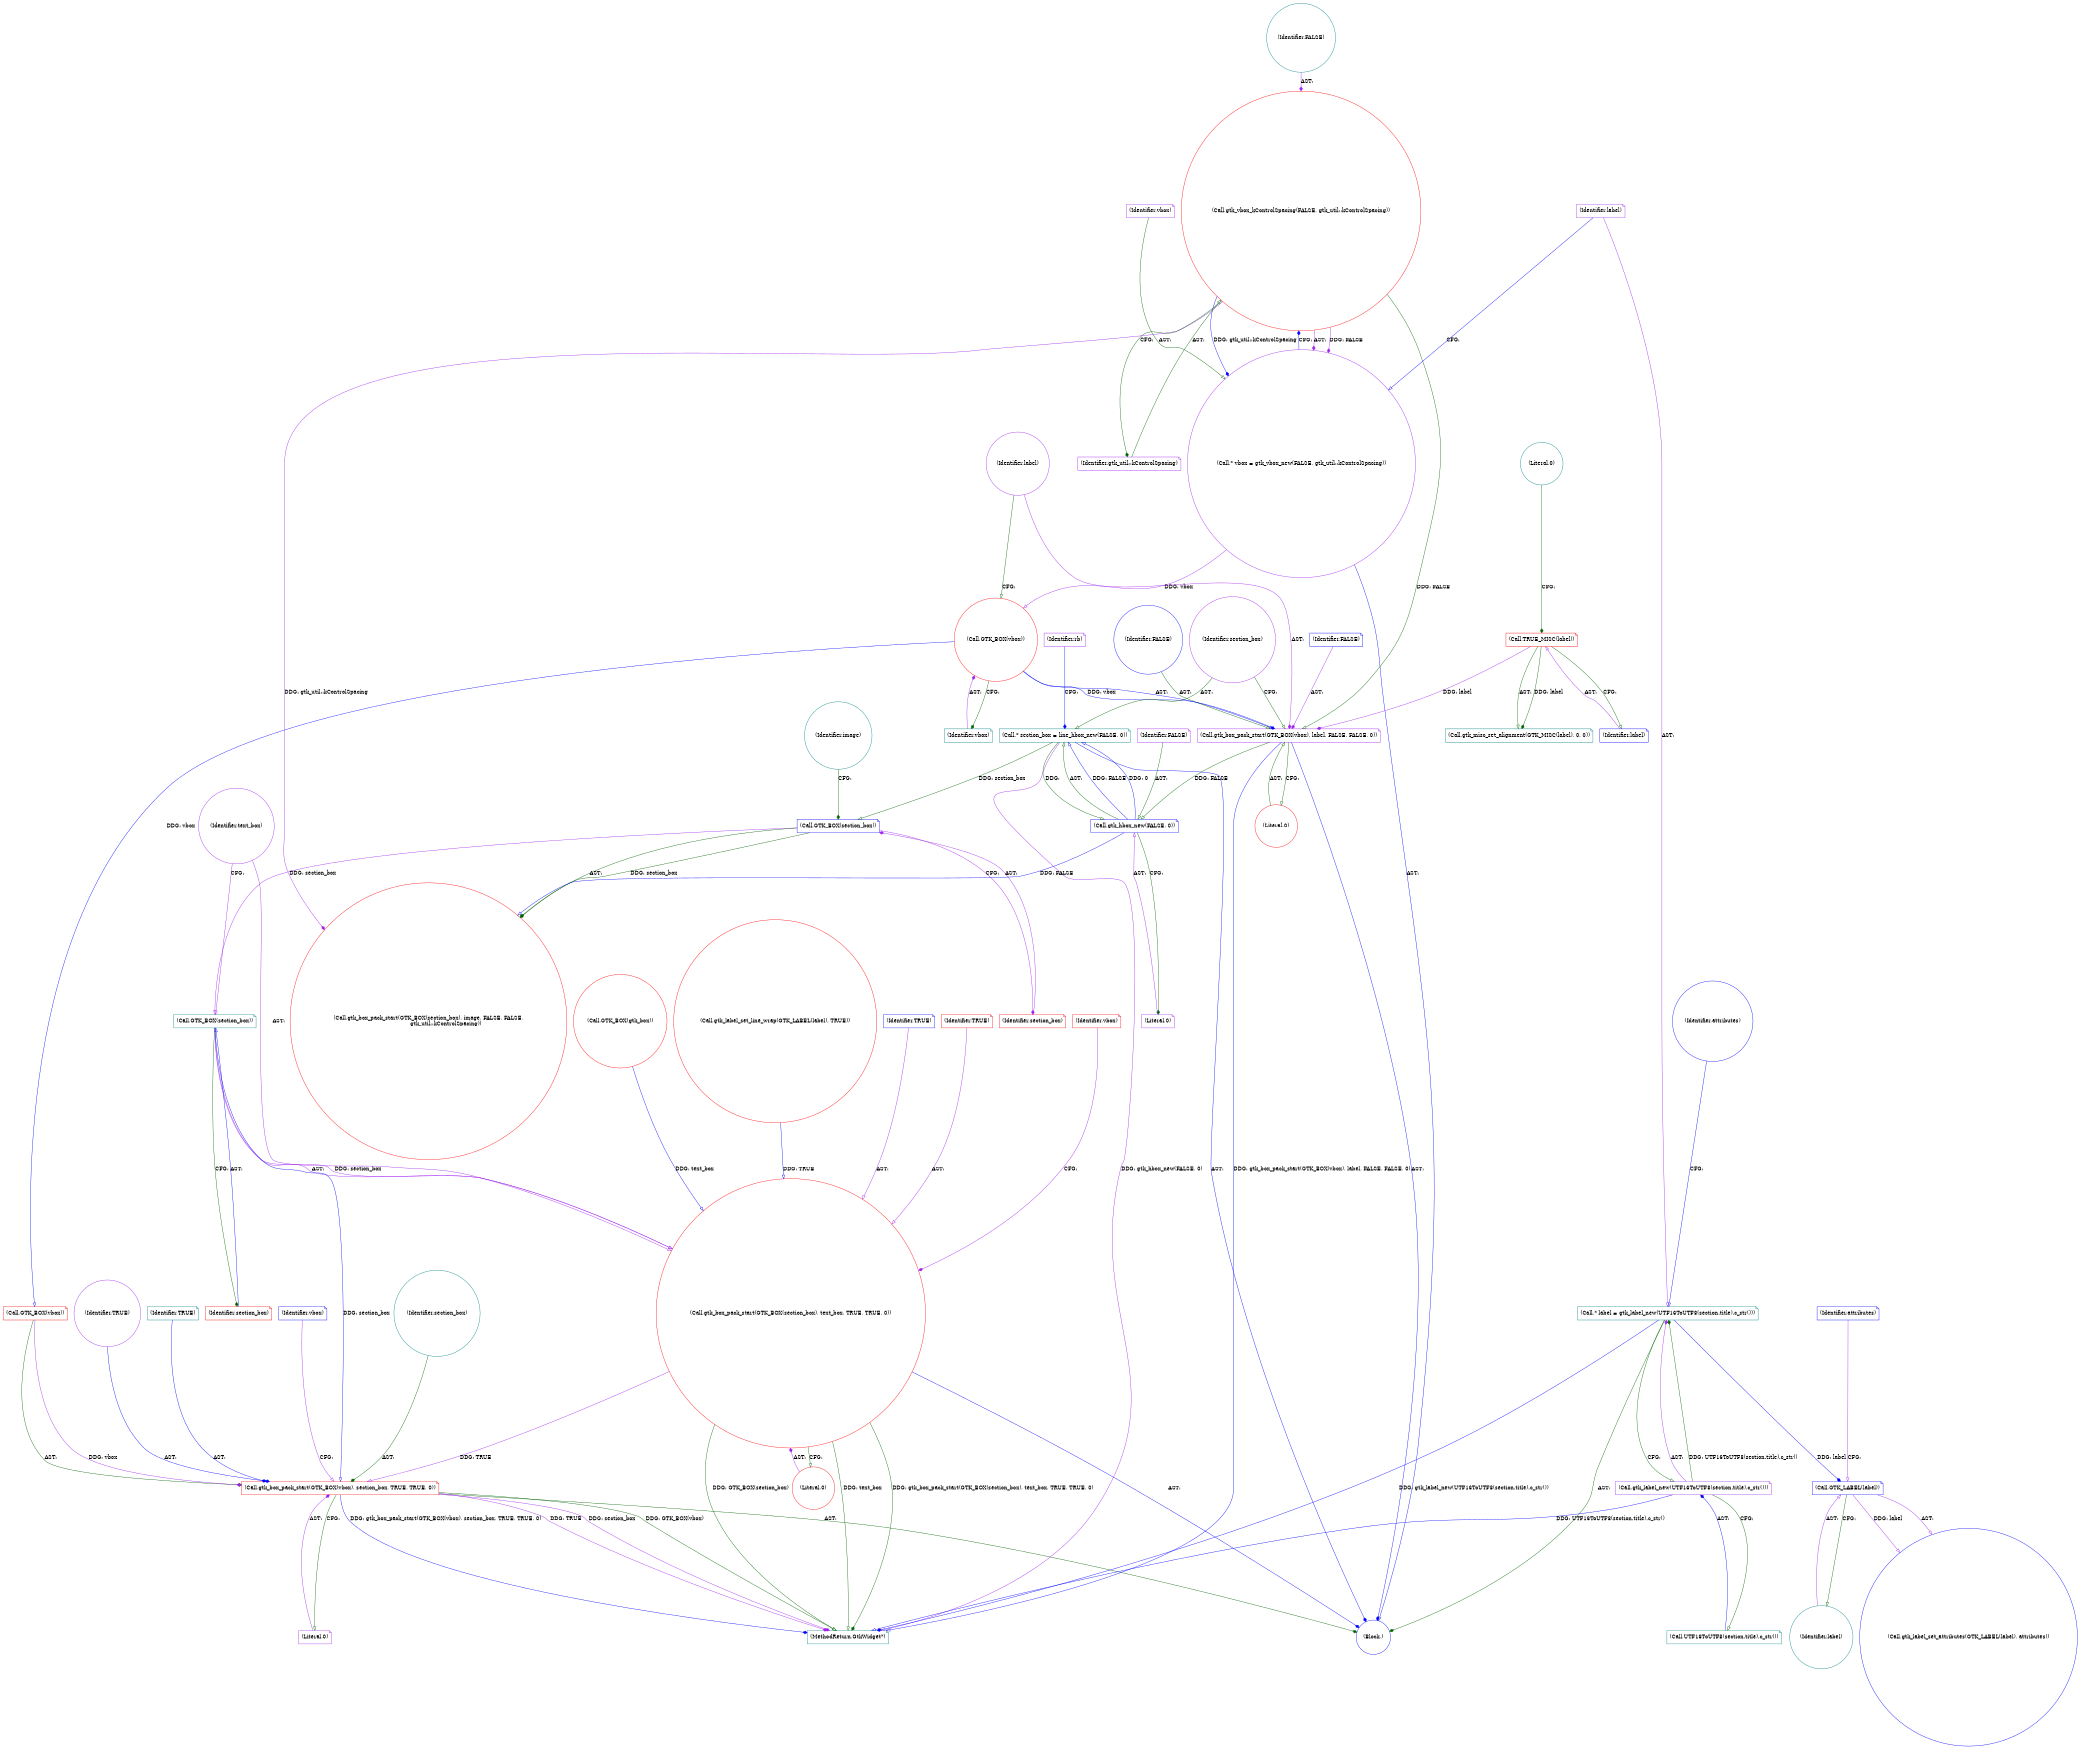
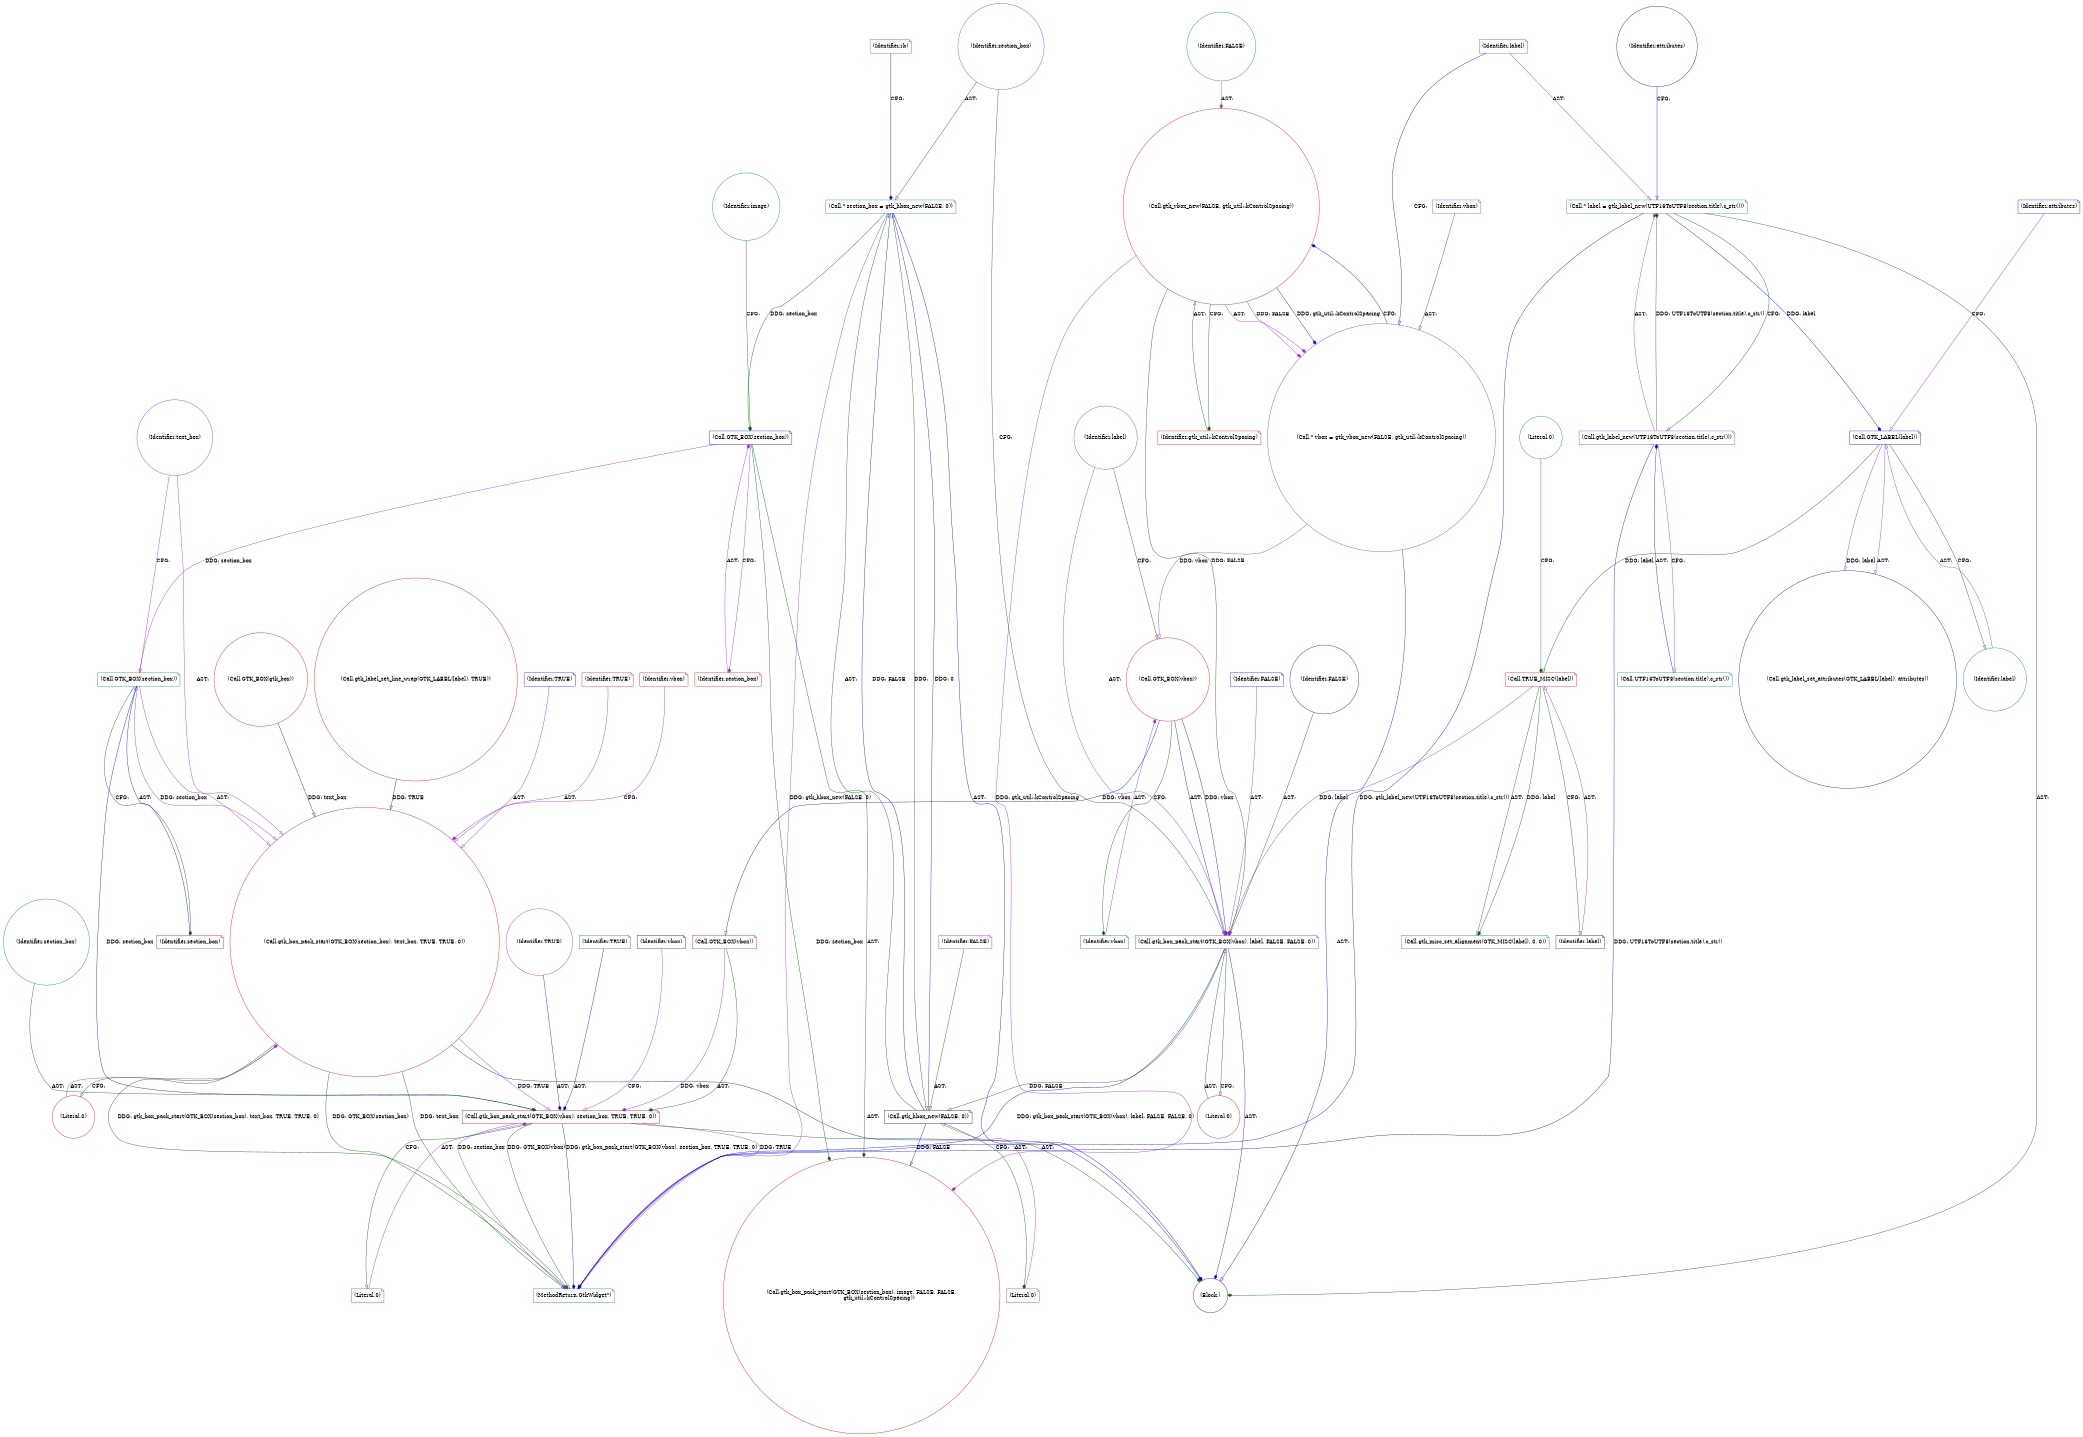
(1301, 211) -> (1221, 207)
(1129, 464) -> (1209, 438)
none -> (1701, 555)
(1065, 736) -> (891, 207)
(1747, 1555) -> (1671, 556)
